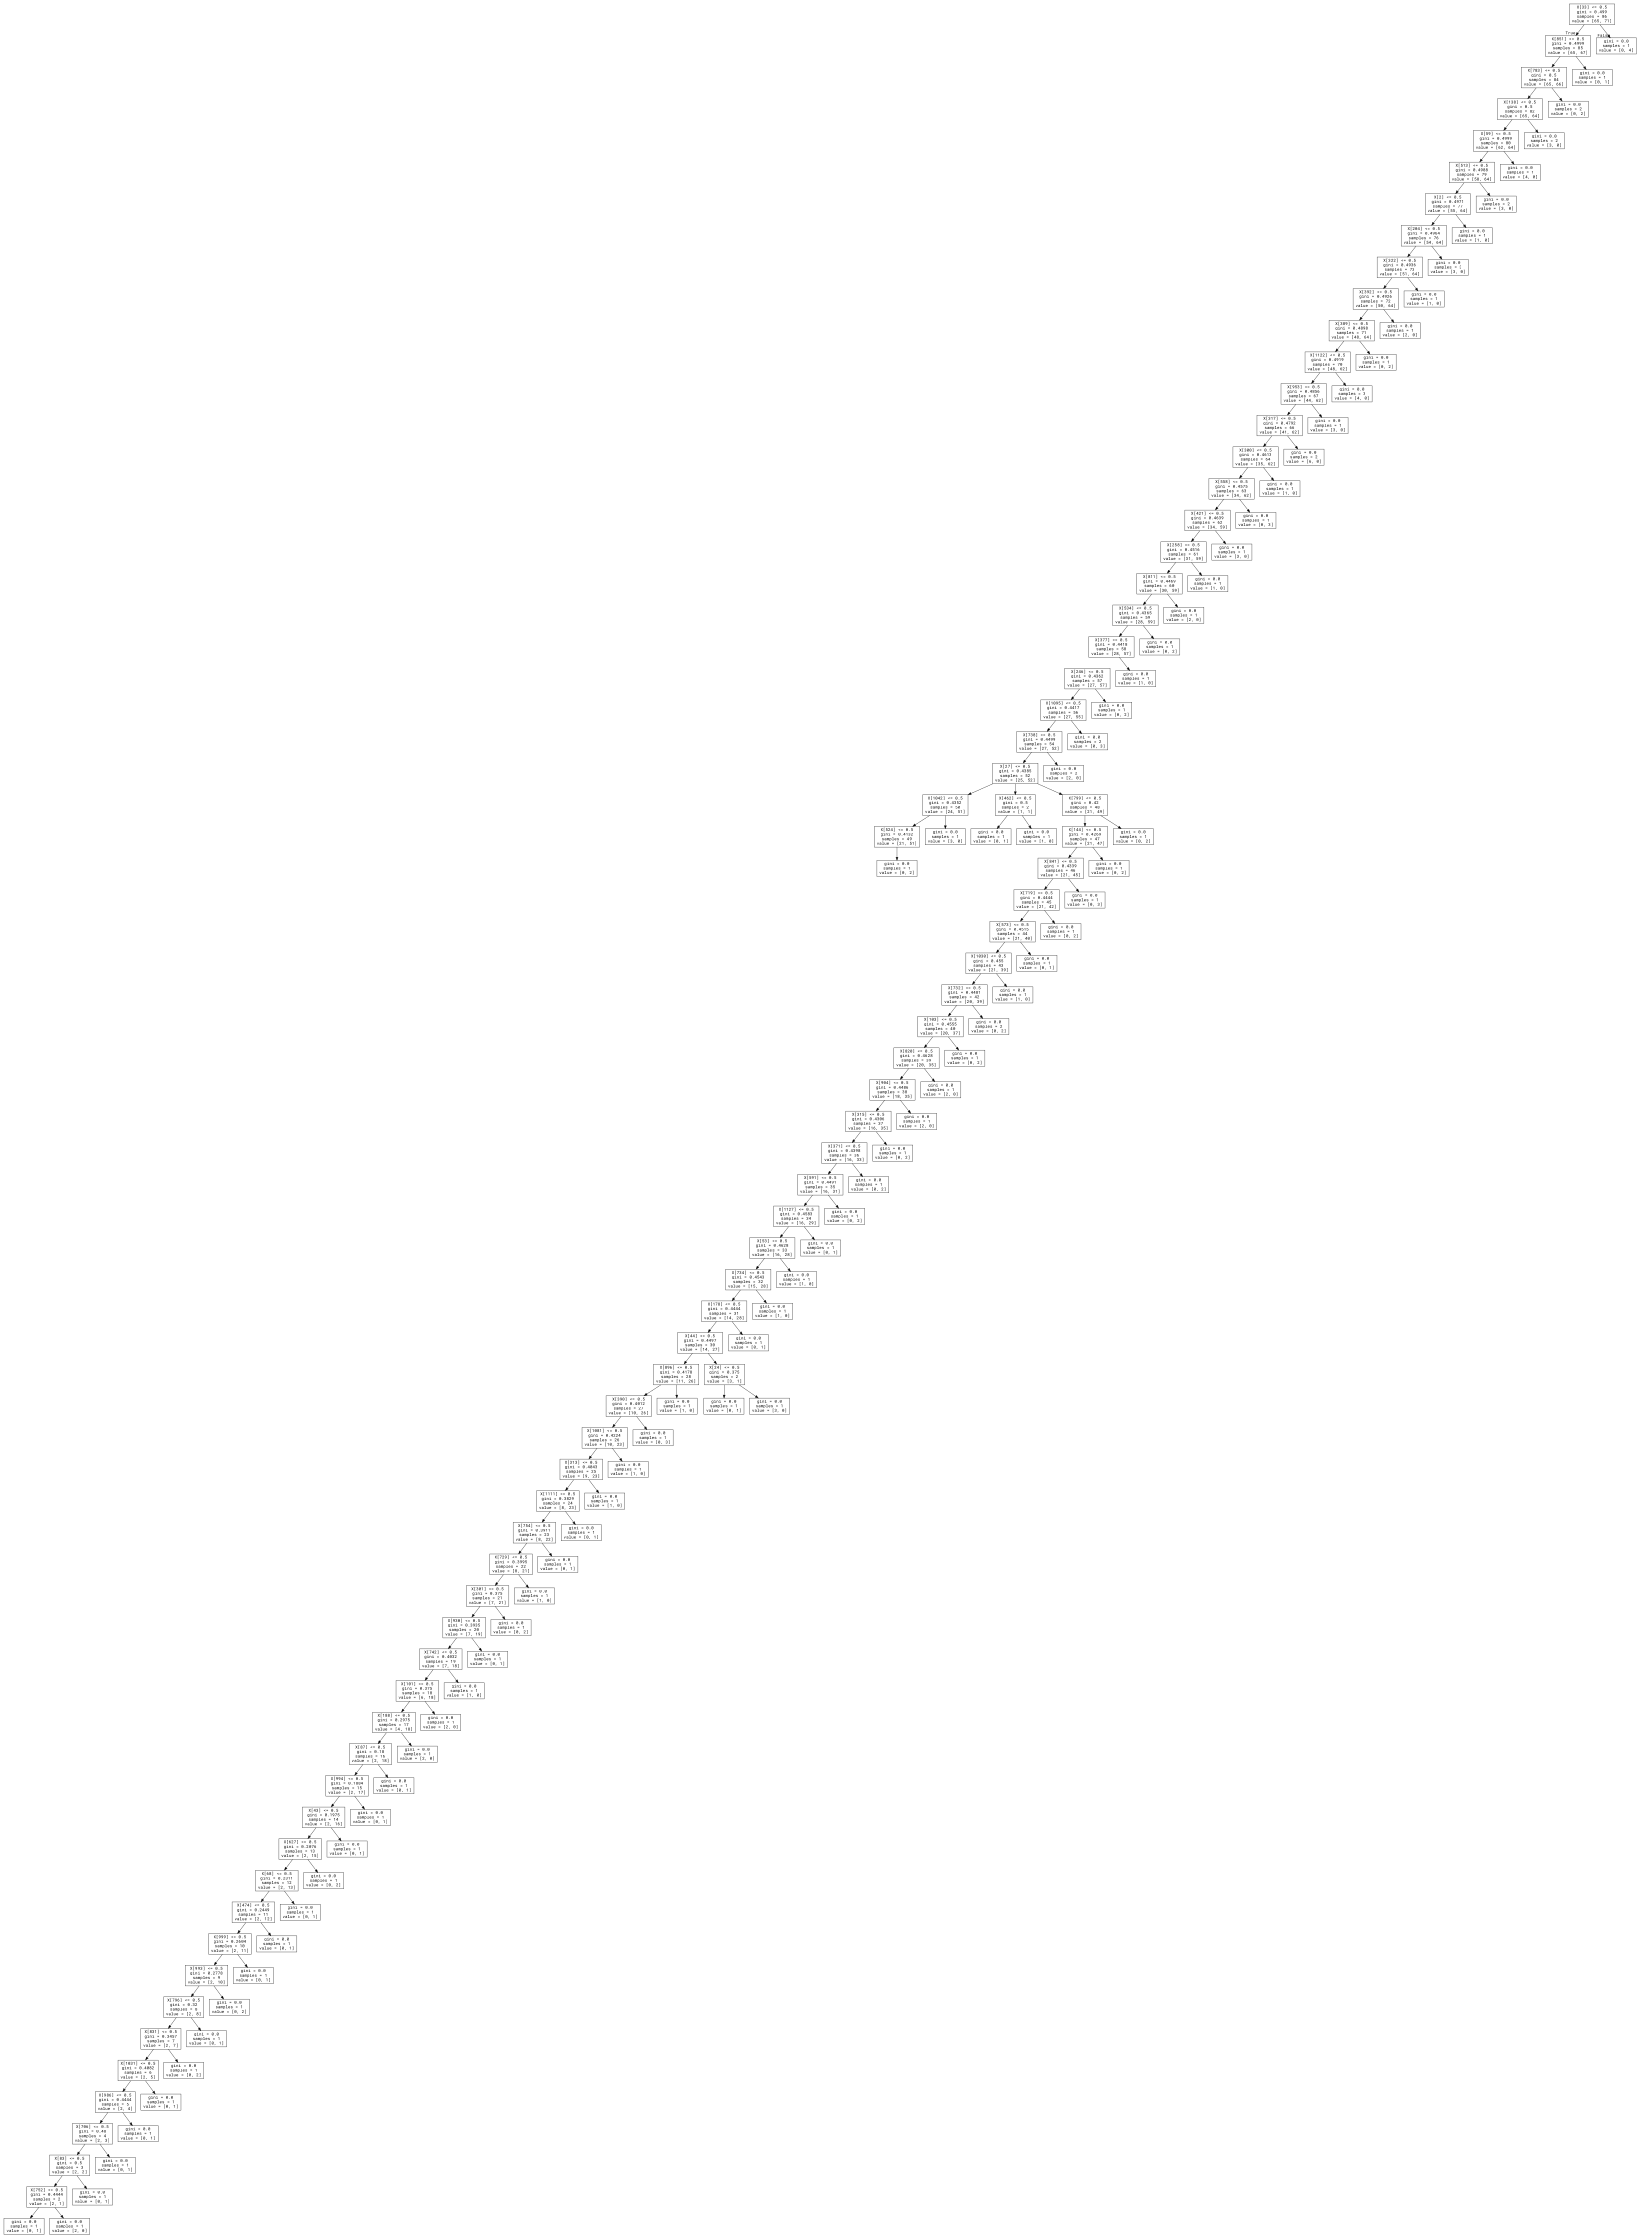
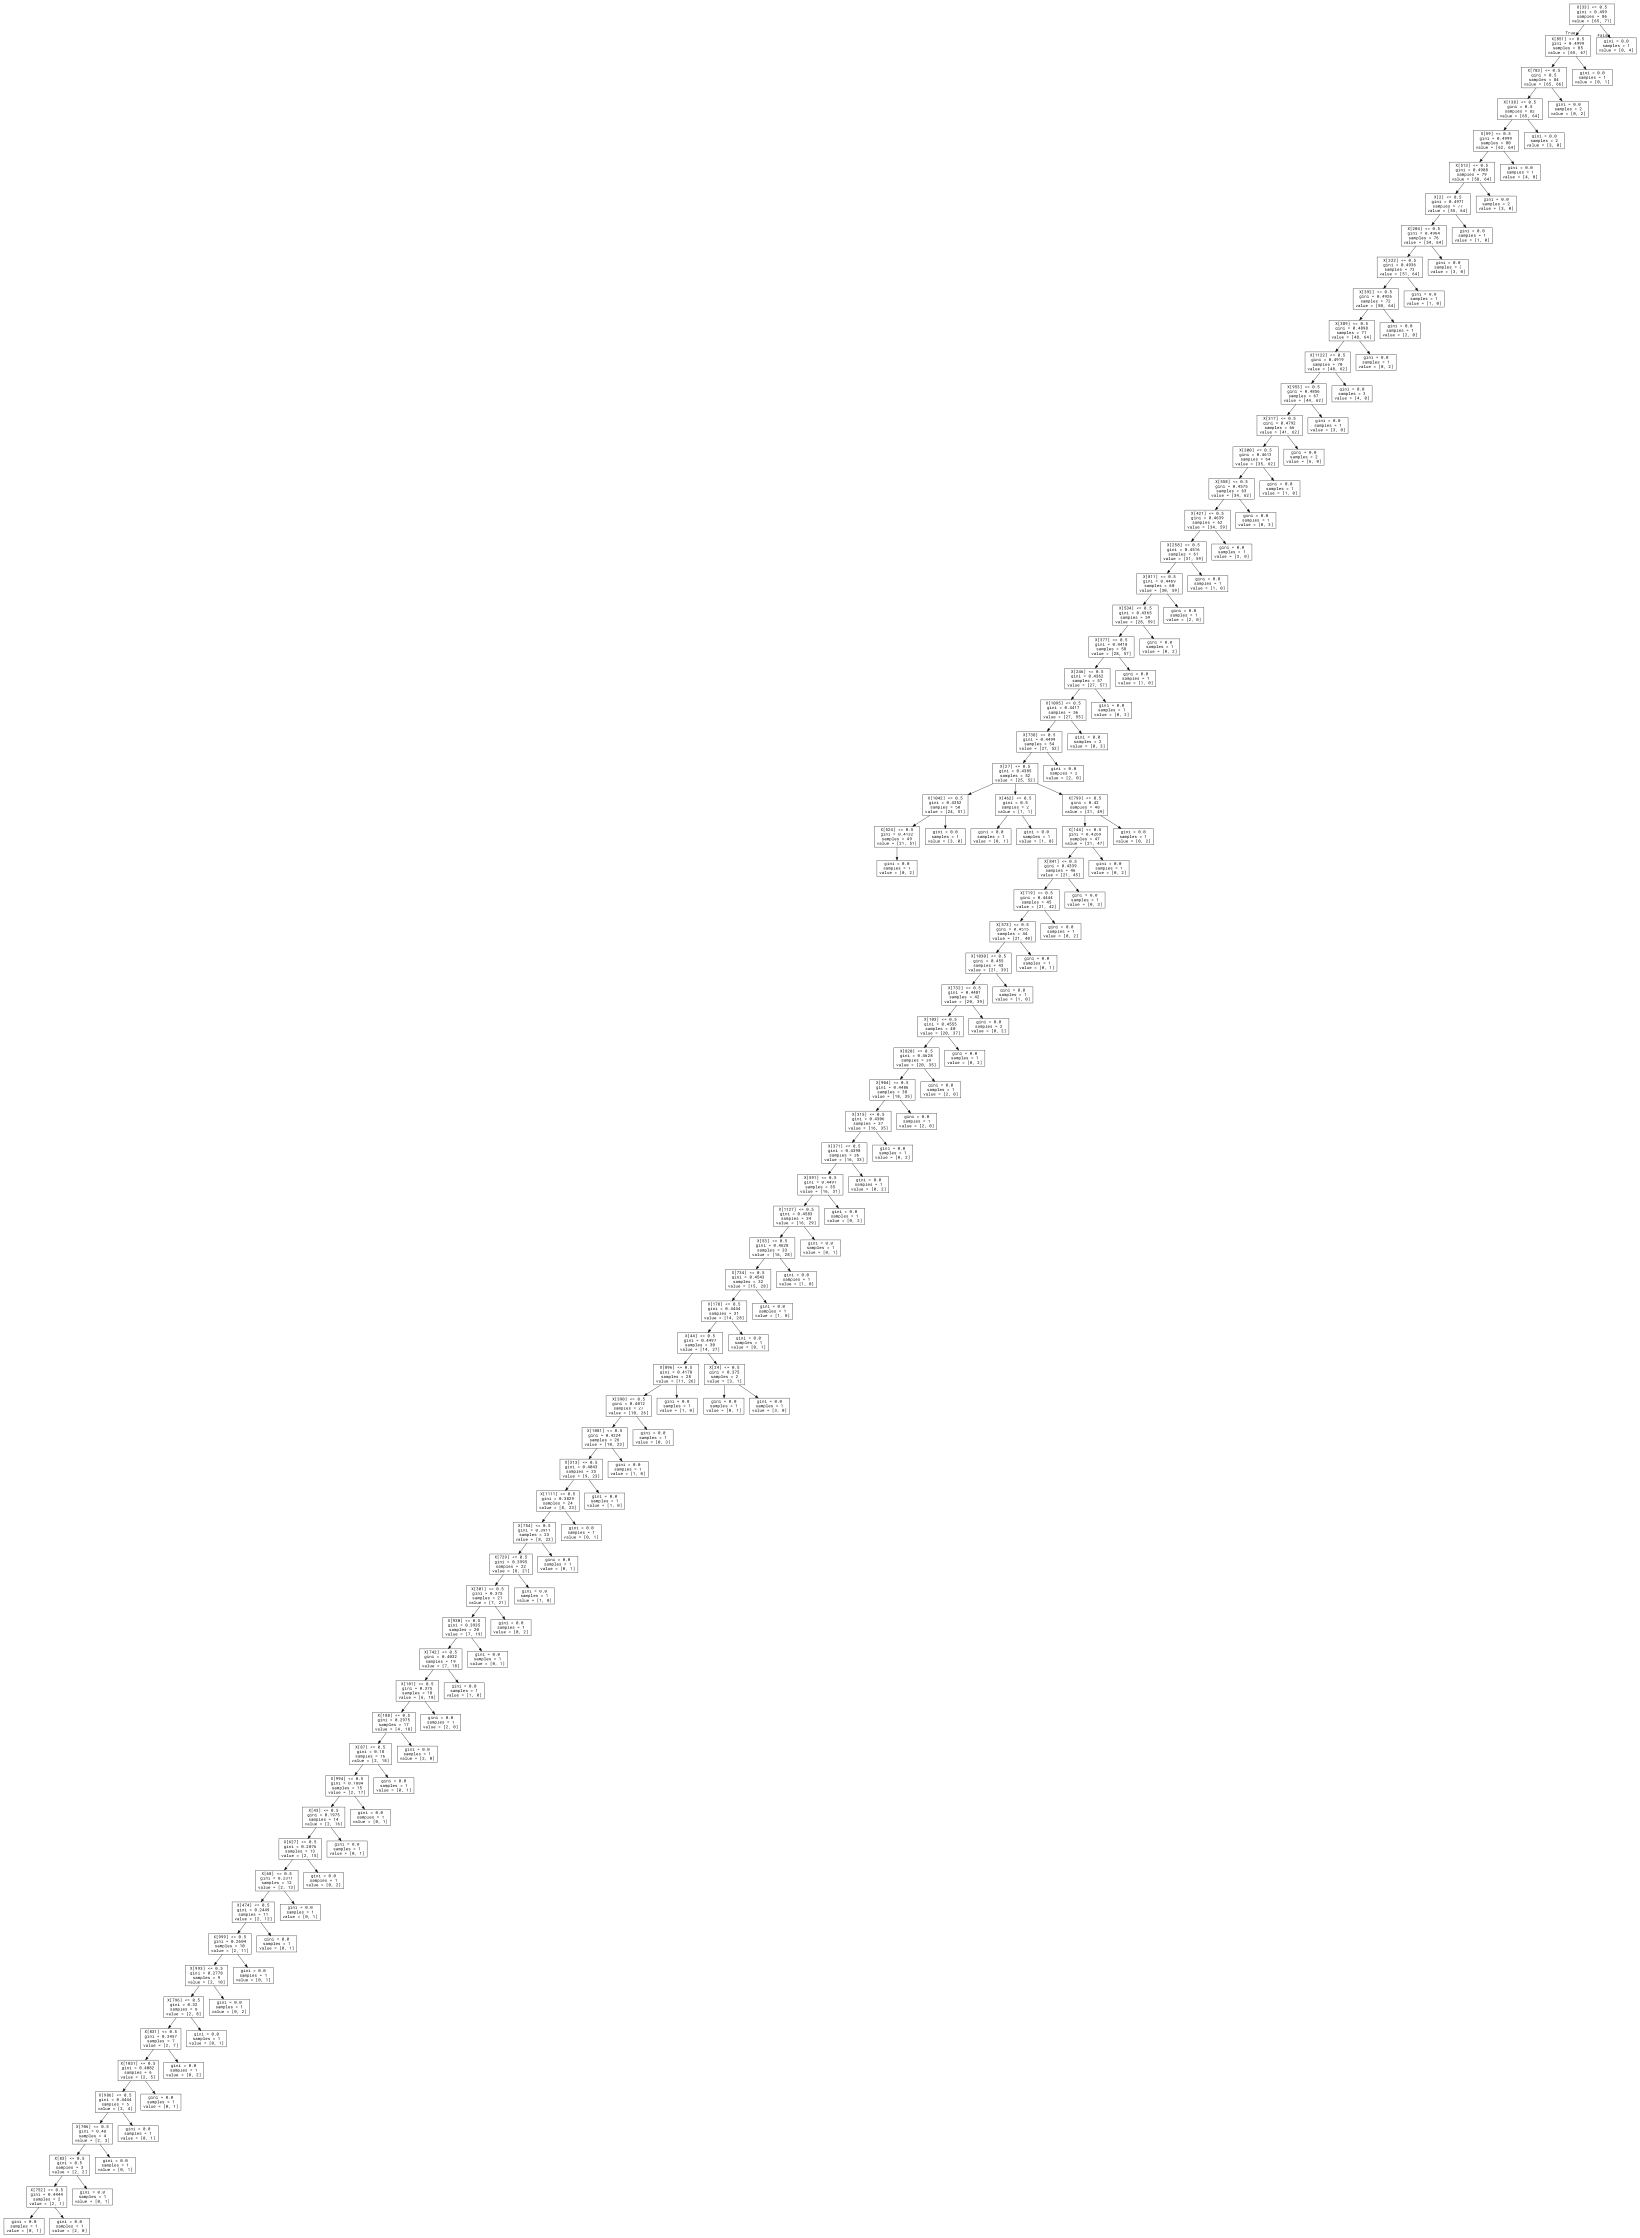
none -> (1100, 662)
